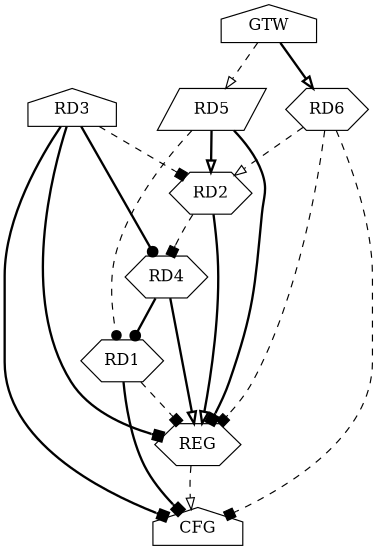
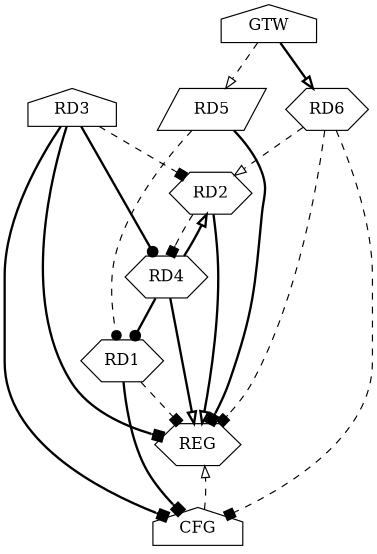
(211, 146) -> (193, 241)
(190, 482) -> (206, 494)
